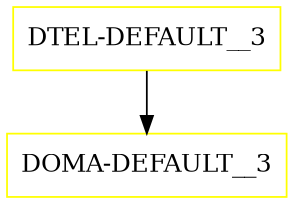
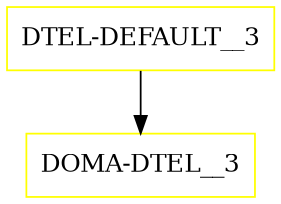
(147, 165) -> (141, 165)
